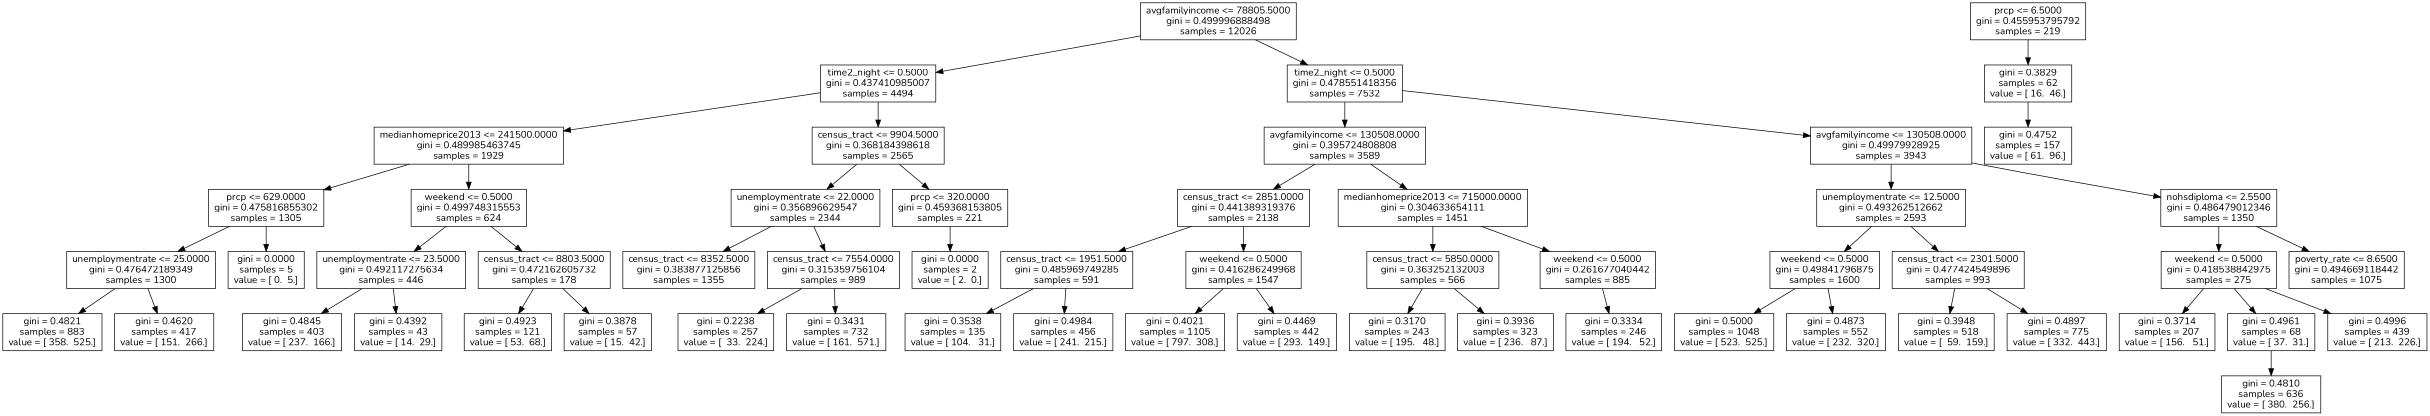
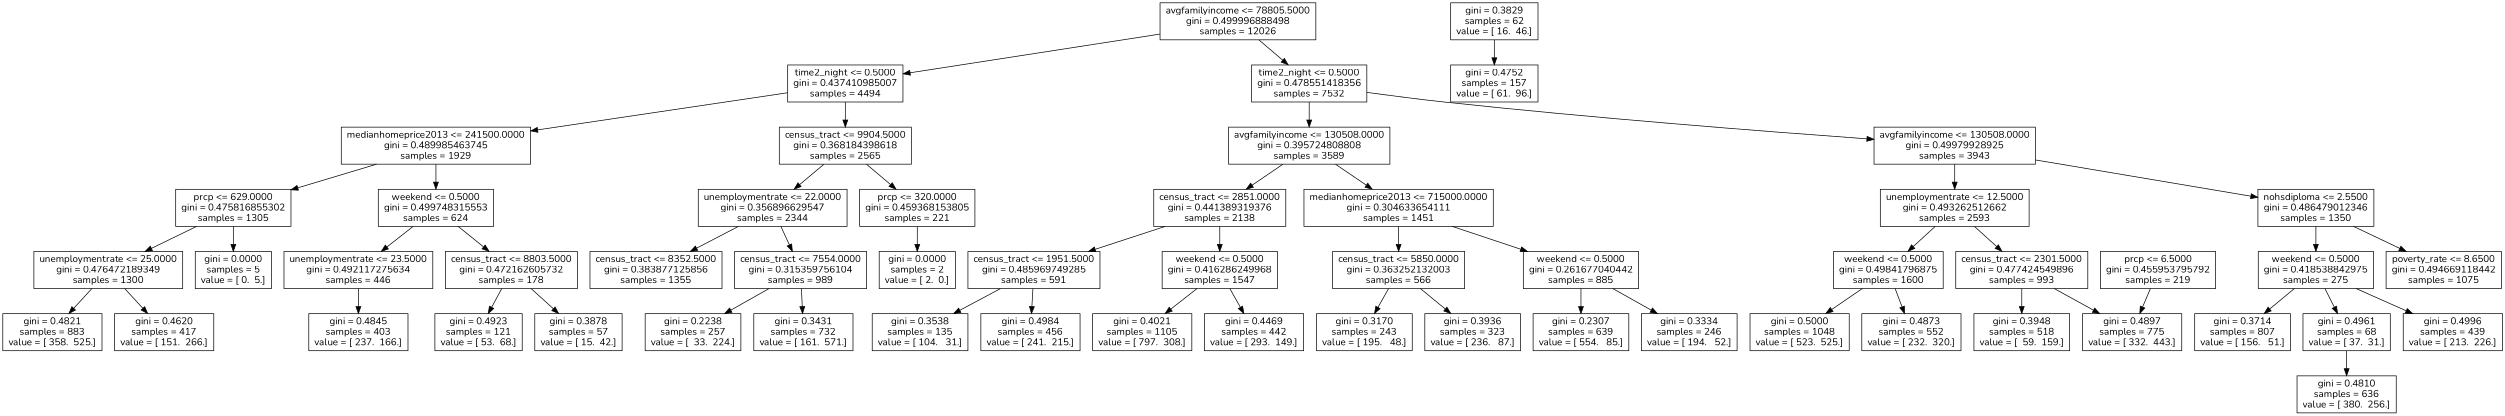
(2028, 49) -> (2146, 298)
(398, 332) -> none
none -> (1581, 332)
(2167, 332) -> (2243, 332)
